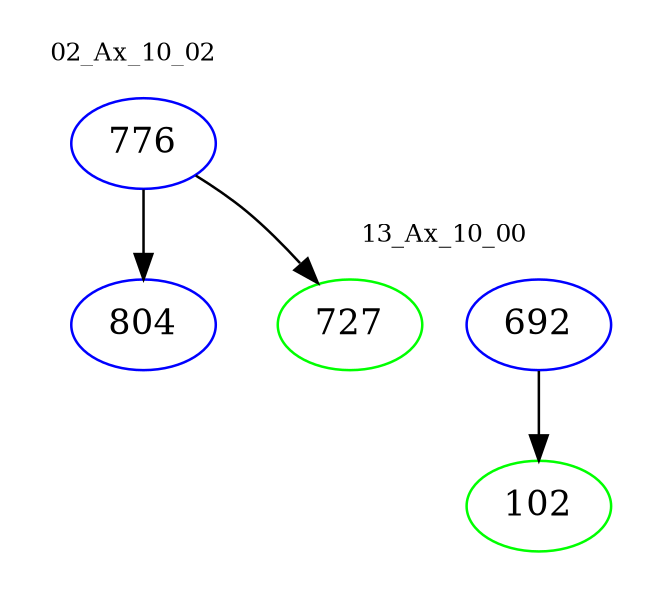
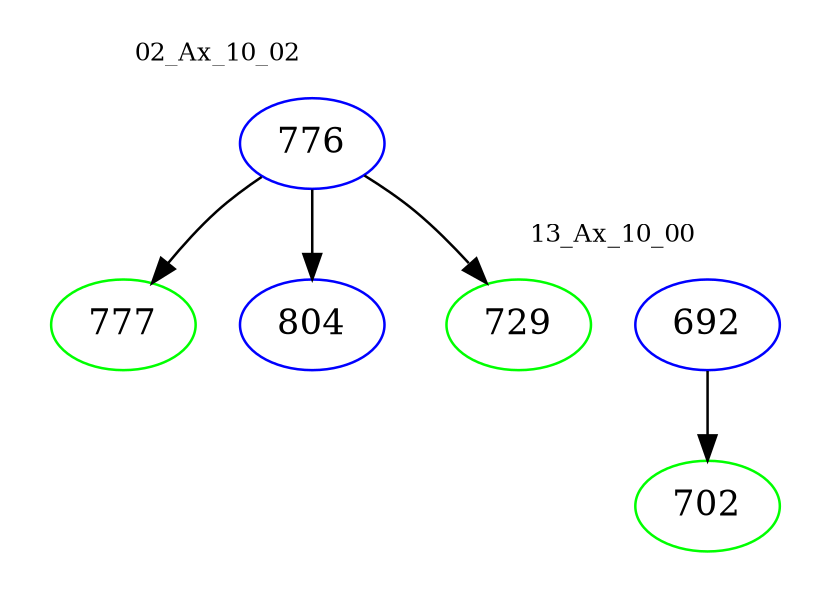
none -> (123, 325)
(350, 325) -> (519, 325)
(539, 506) -> (708, 506)
